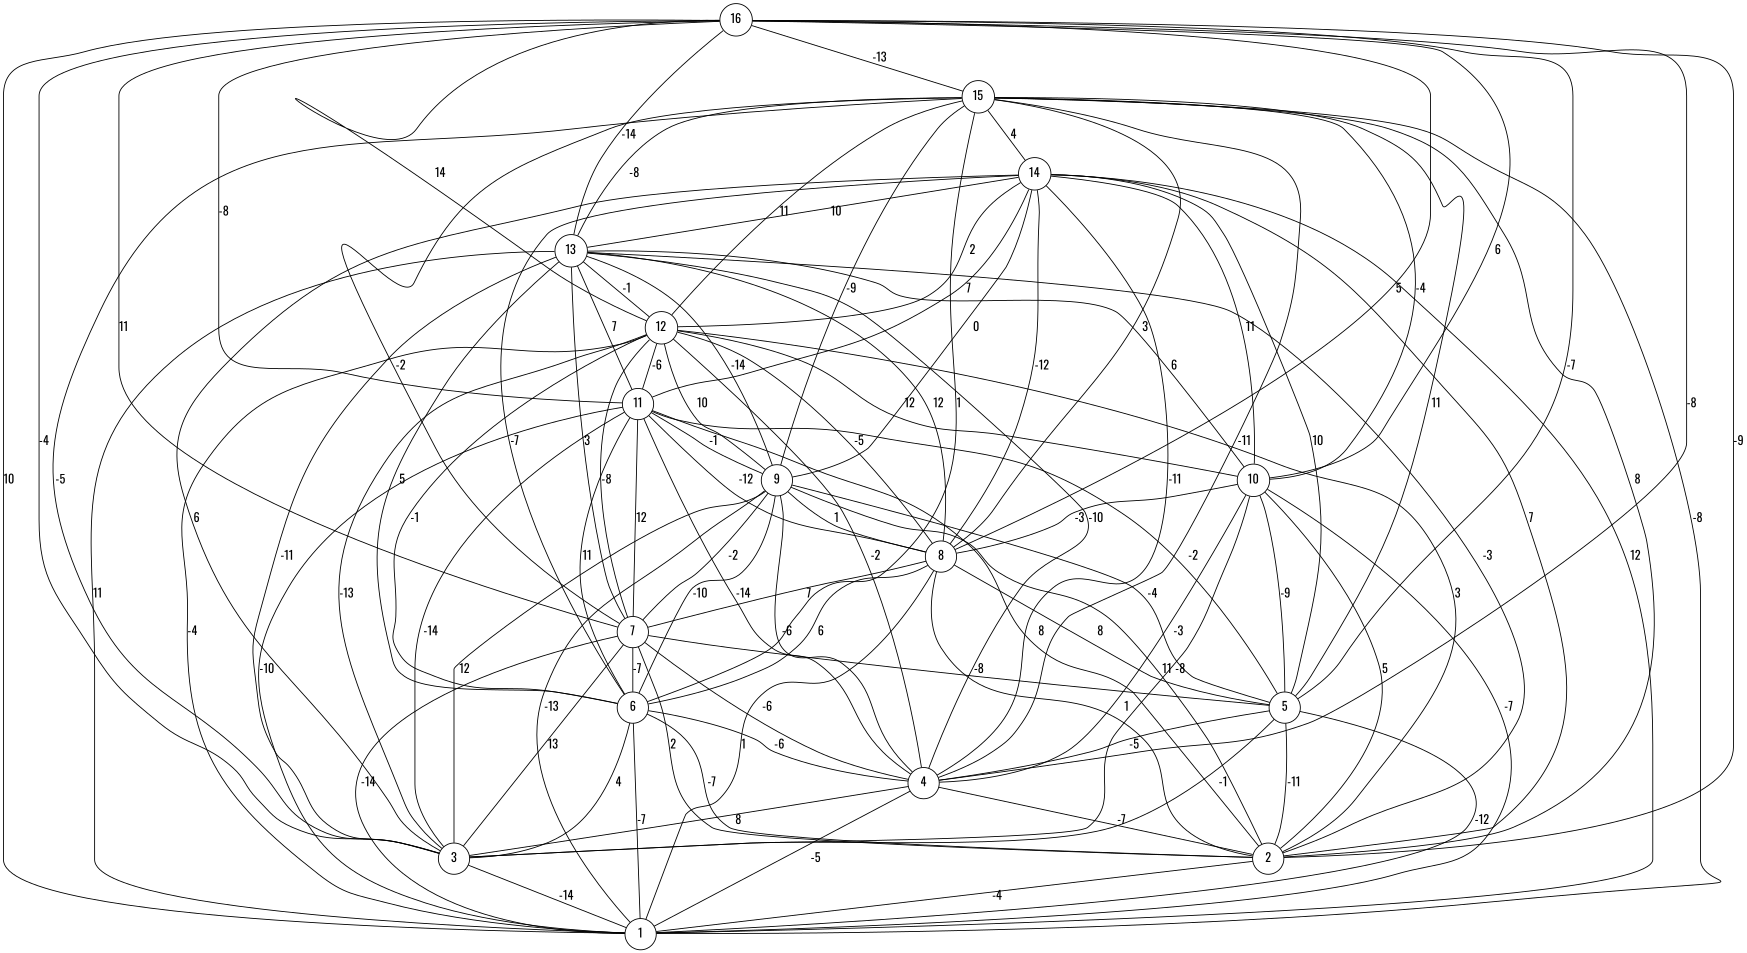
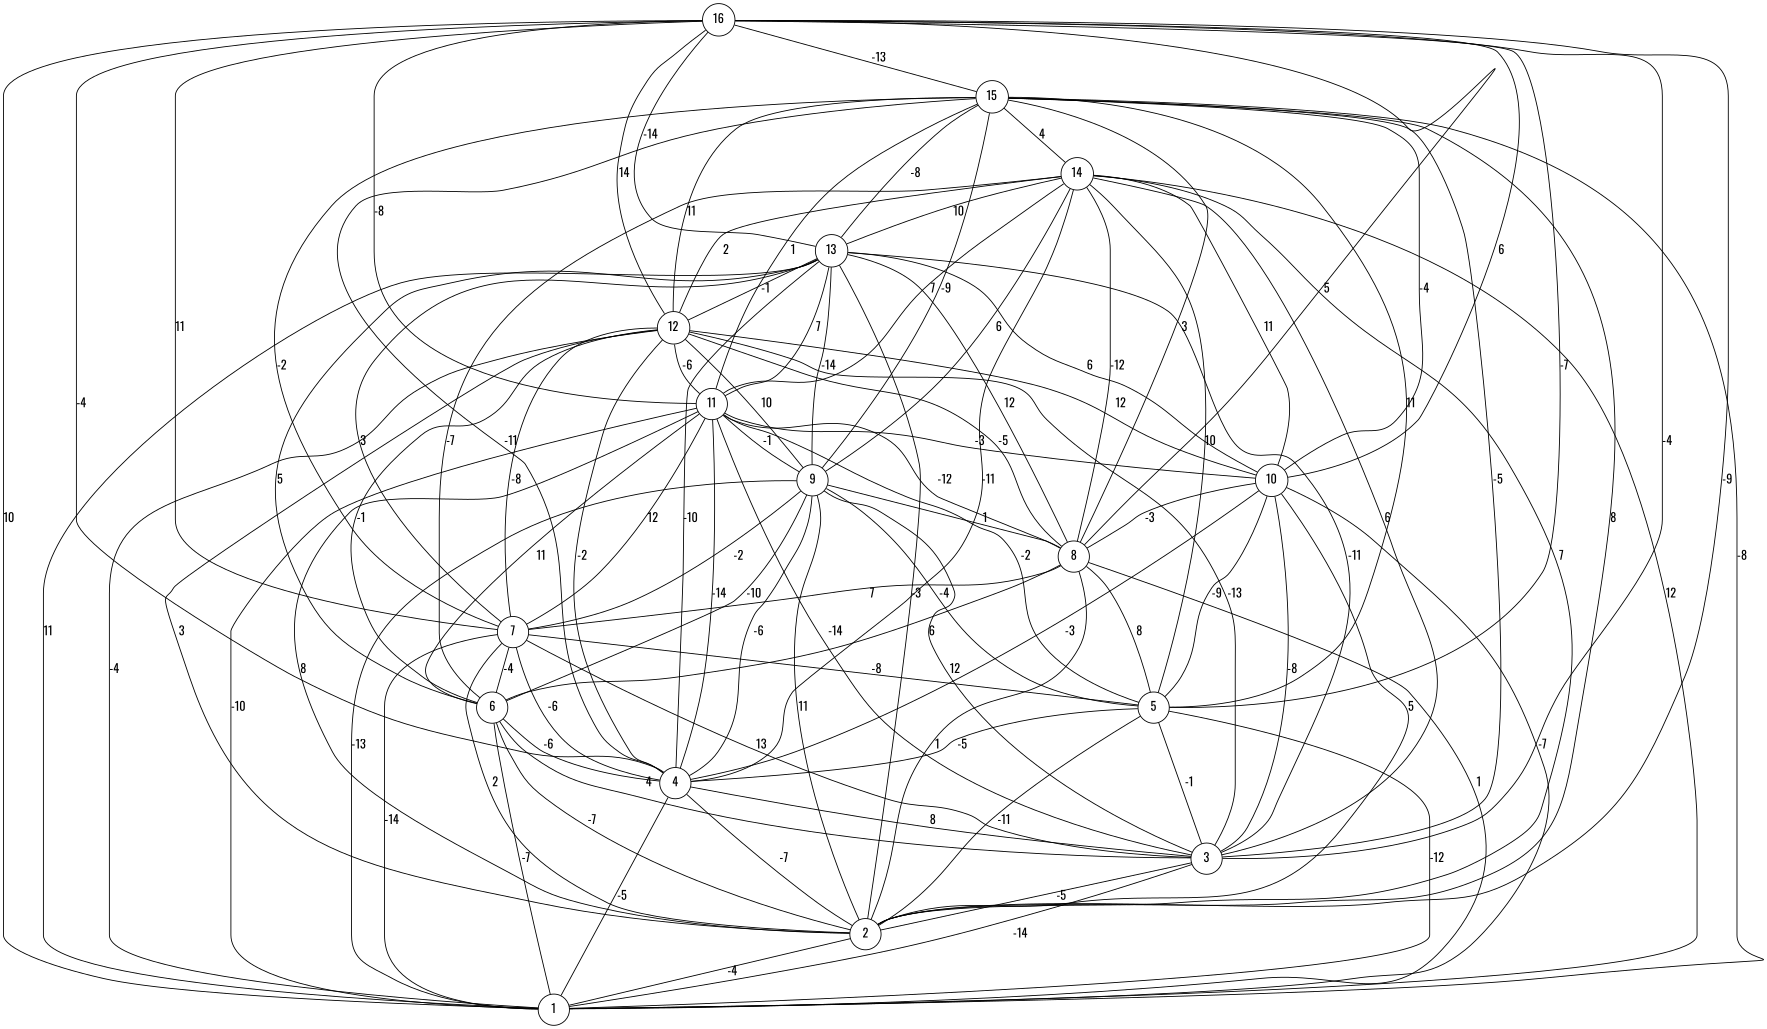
(977, 328) -> (999, 328)
(1692, 404) -> (82, 404)
none -> (989, 450)
(936, 508) -> (816, 205)
(637, 670) -> (509, 670)
none -> (1036, 896)
